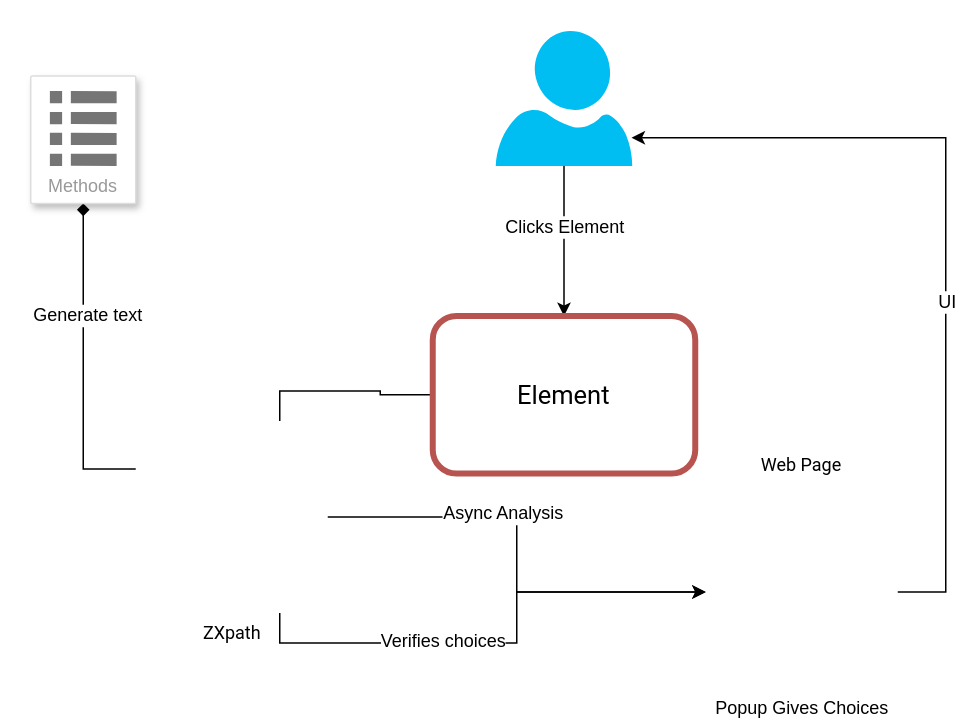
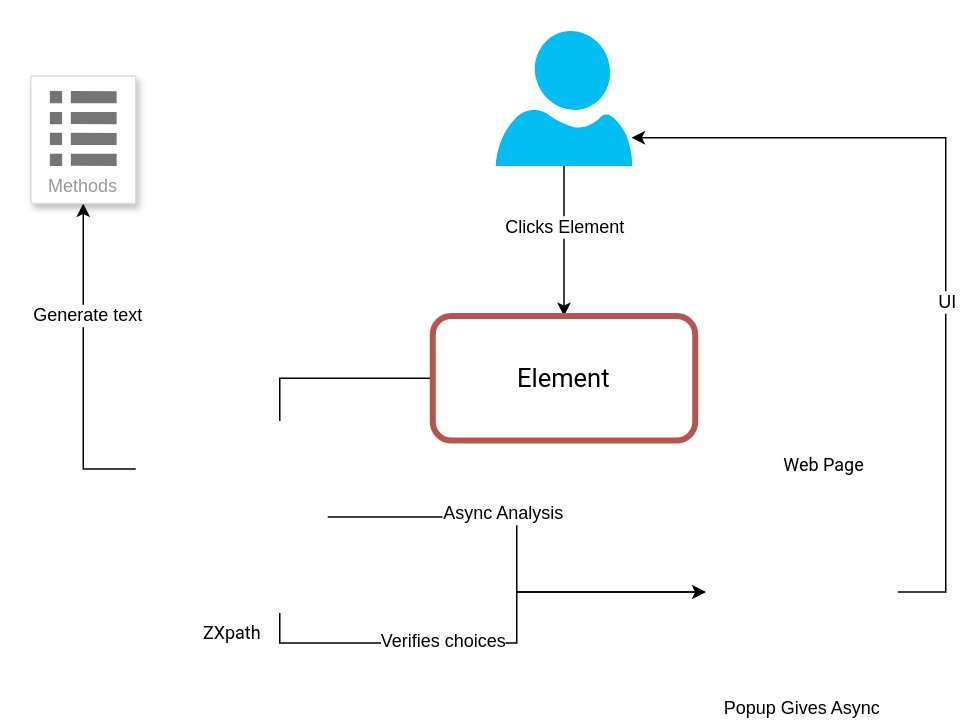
(83, 216) -> (83, 215)
(564, 395) -> (564, 378)
(802, 466) -> (824, 466)
(803, 709) -> (803, 709)
